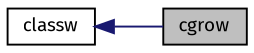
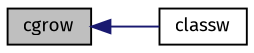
(139, 27) -> (135, 27)
